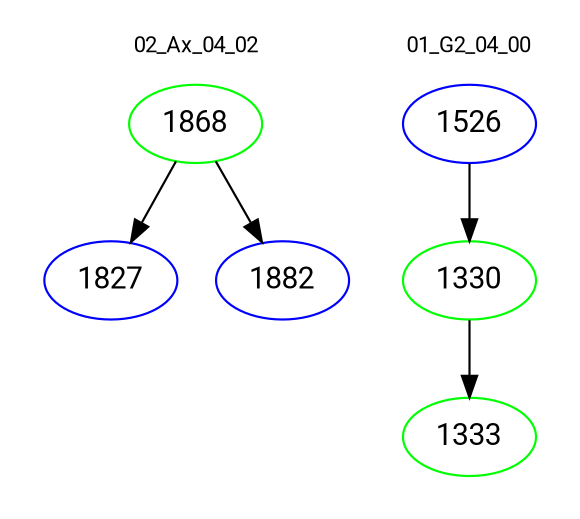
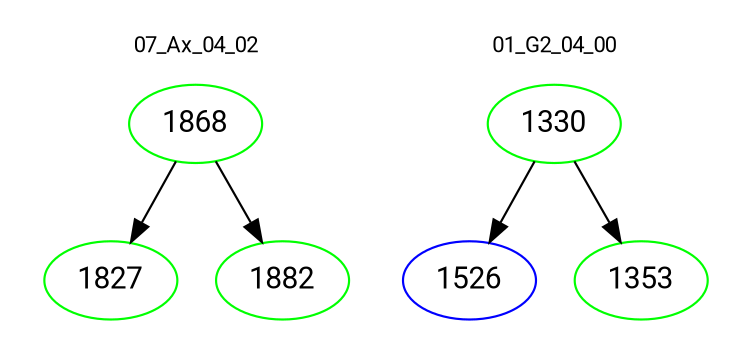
(197, 47) -> (197, 47)
(470, 191) -> (518, 192)
(111, 280) -> (111, 280)
(283, 280) -> (283, 280)
(470, 437) -> (641, 280)
